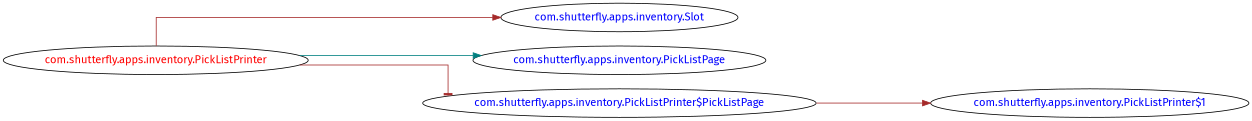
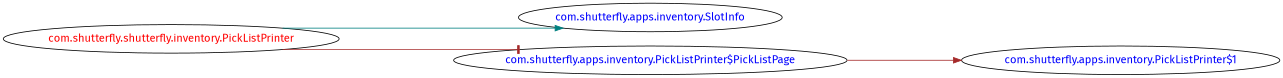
(619, 17) -> none
(156, 60) -> (171, 39)
(619, 60) -> (650, 17)
